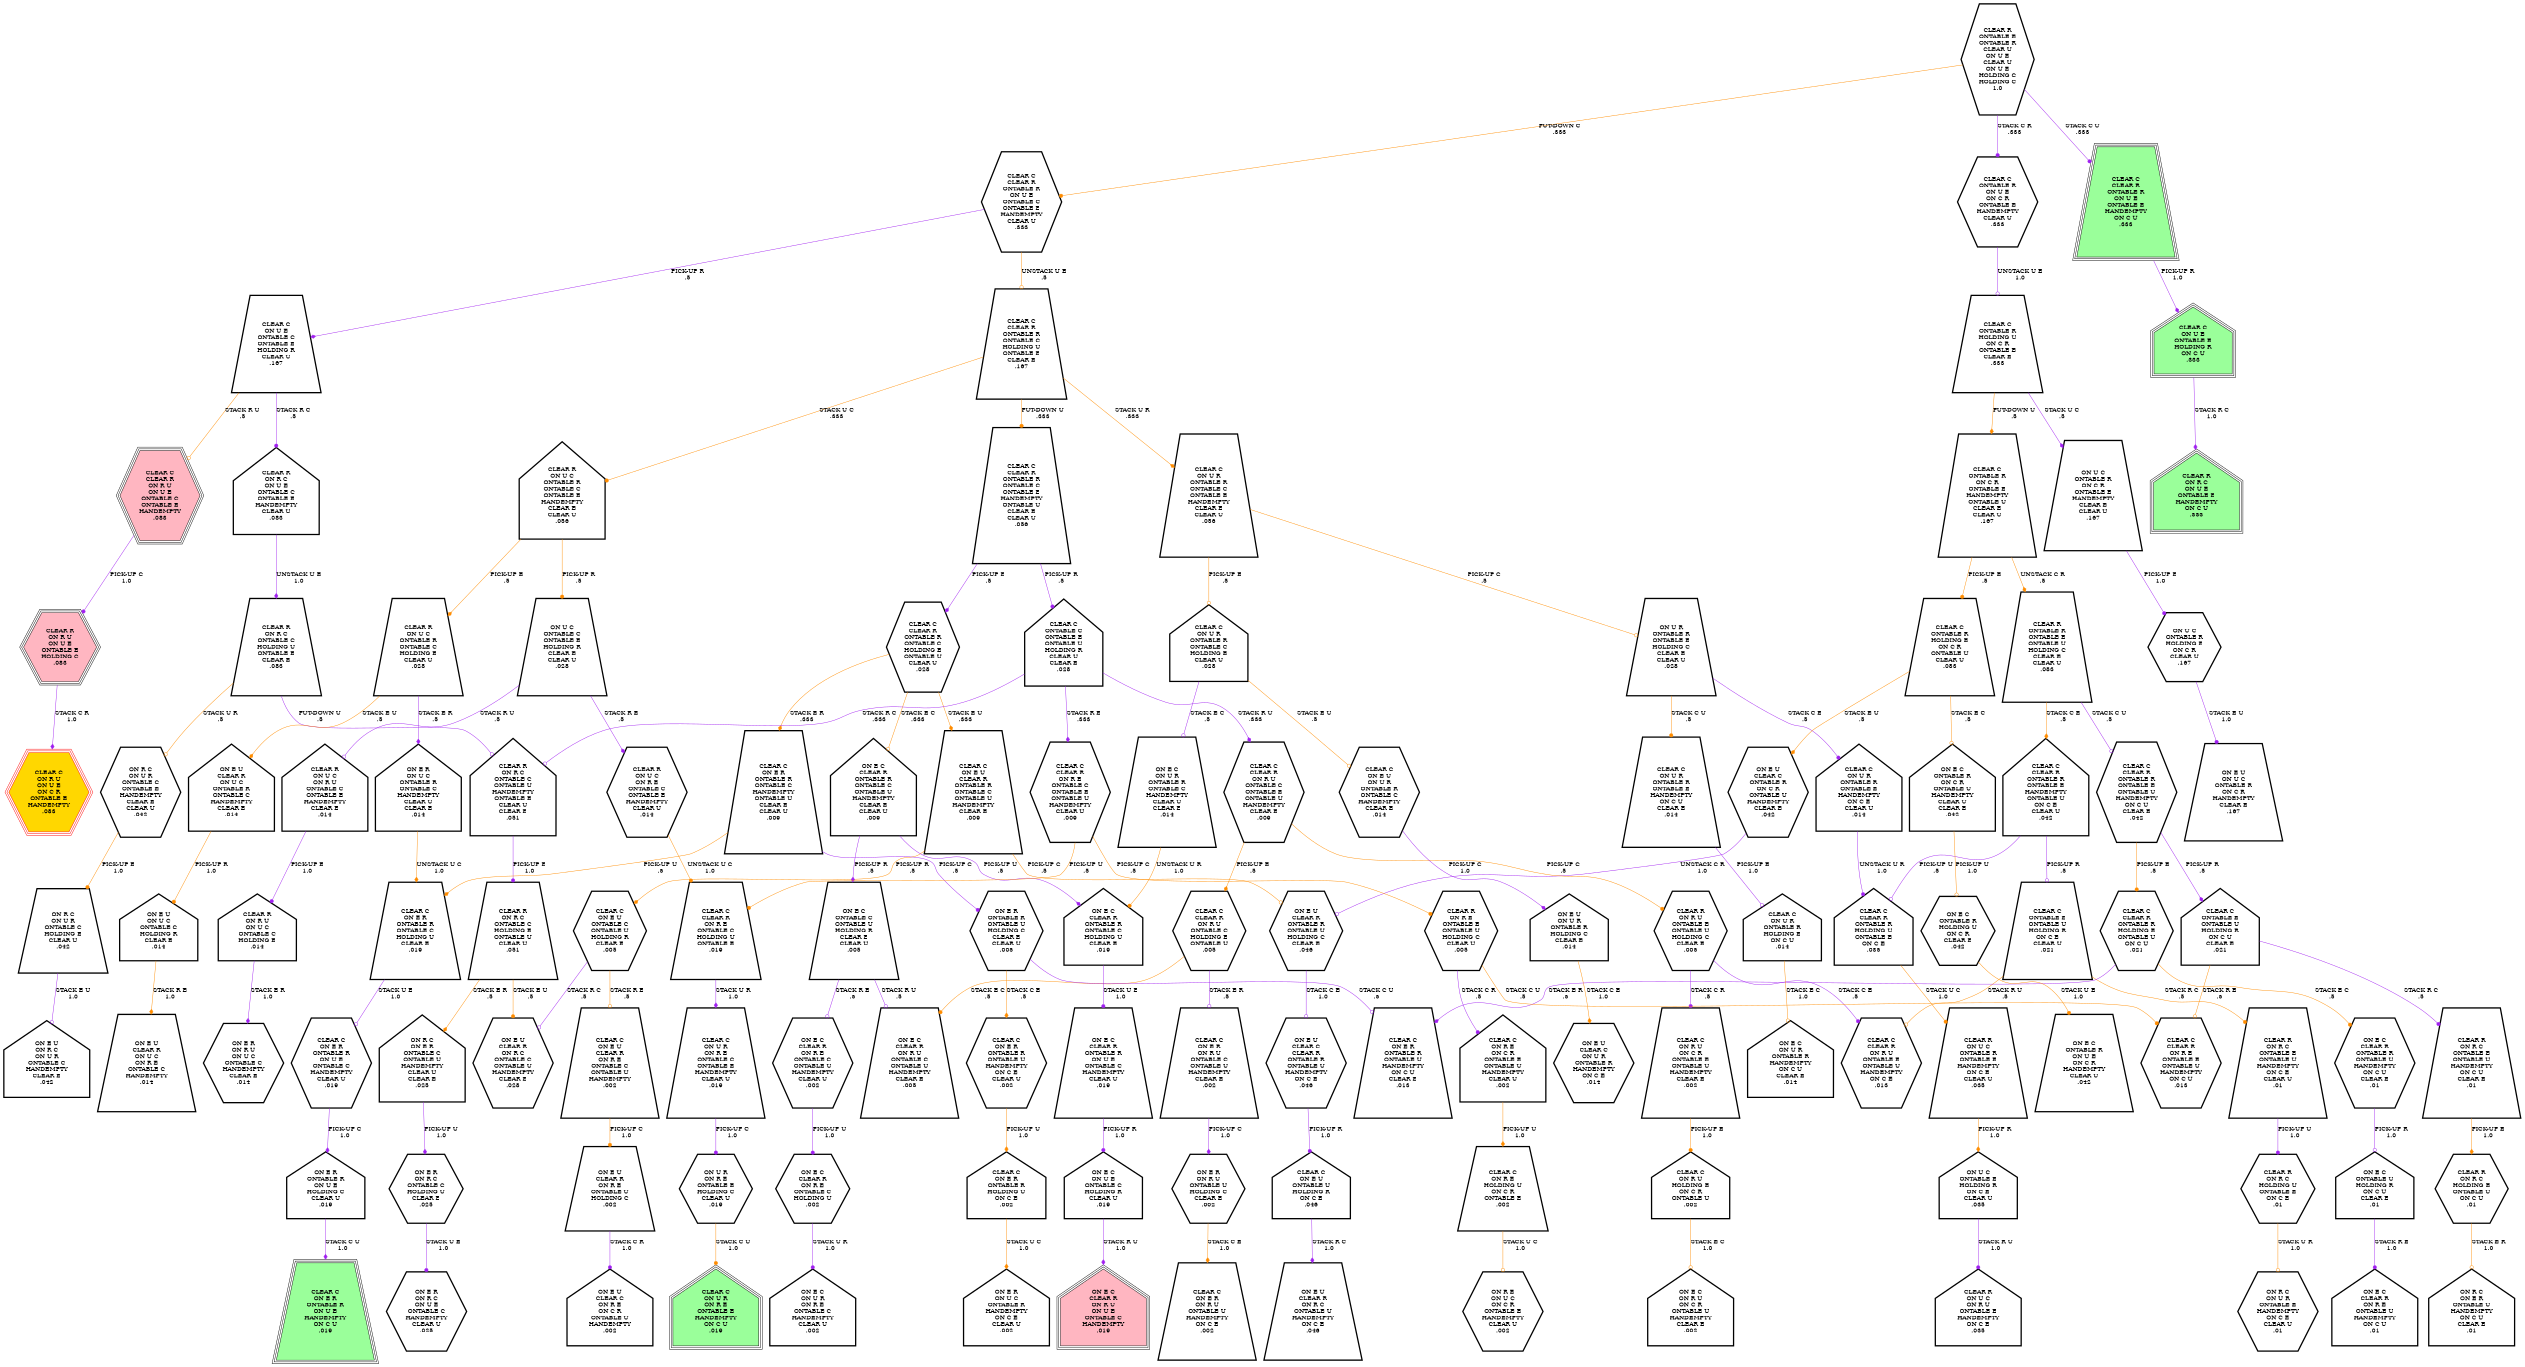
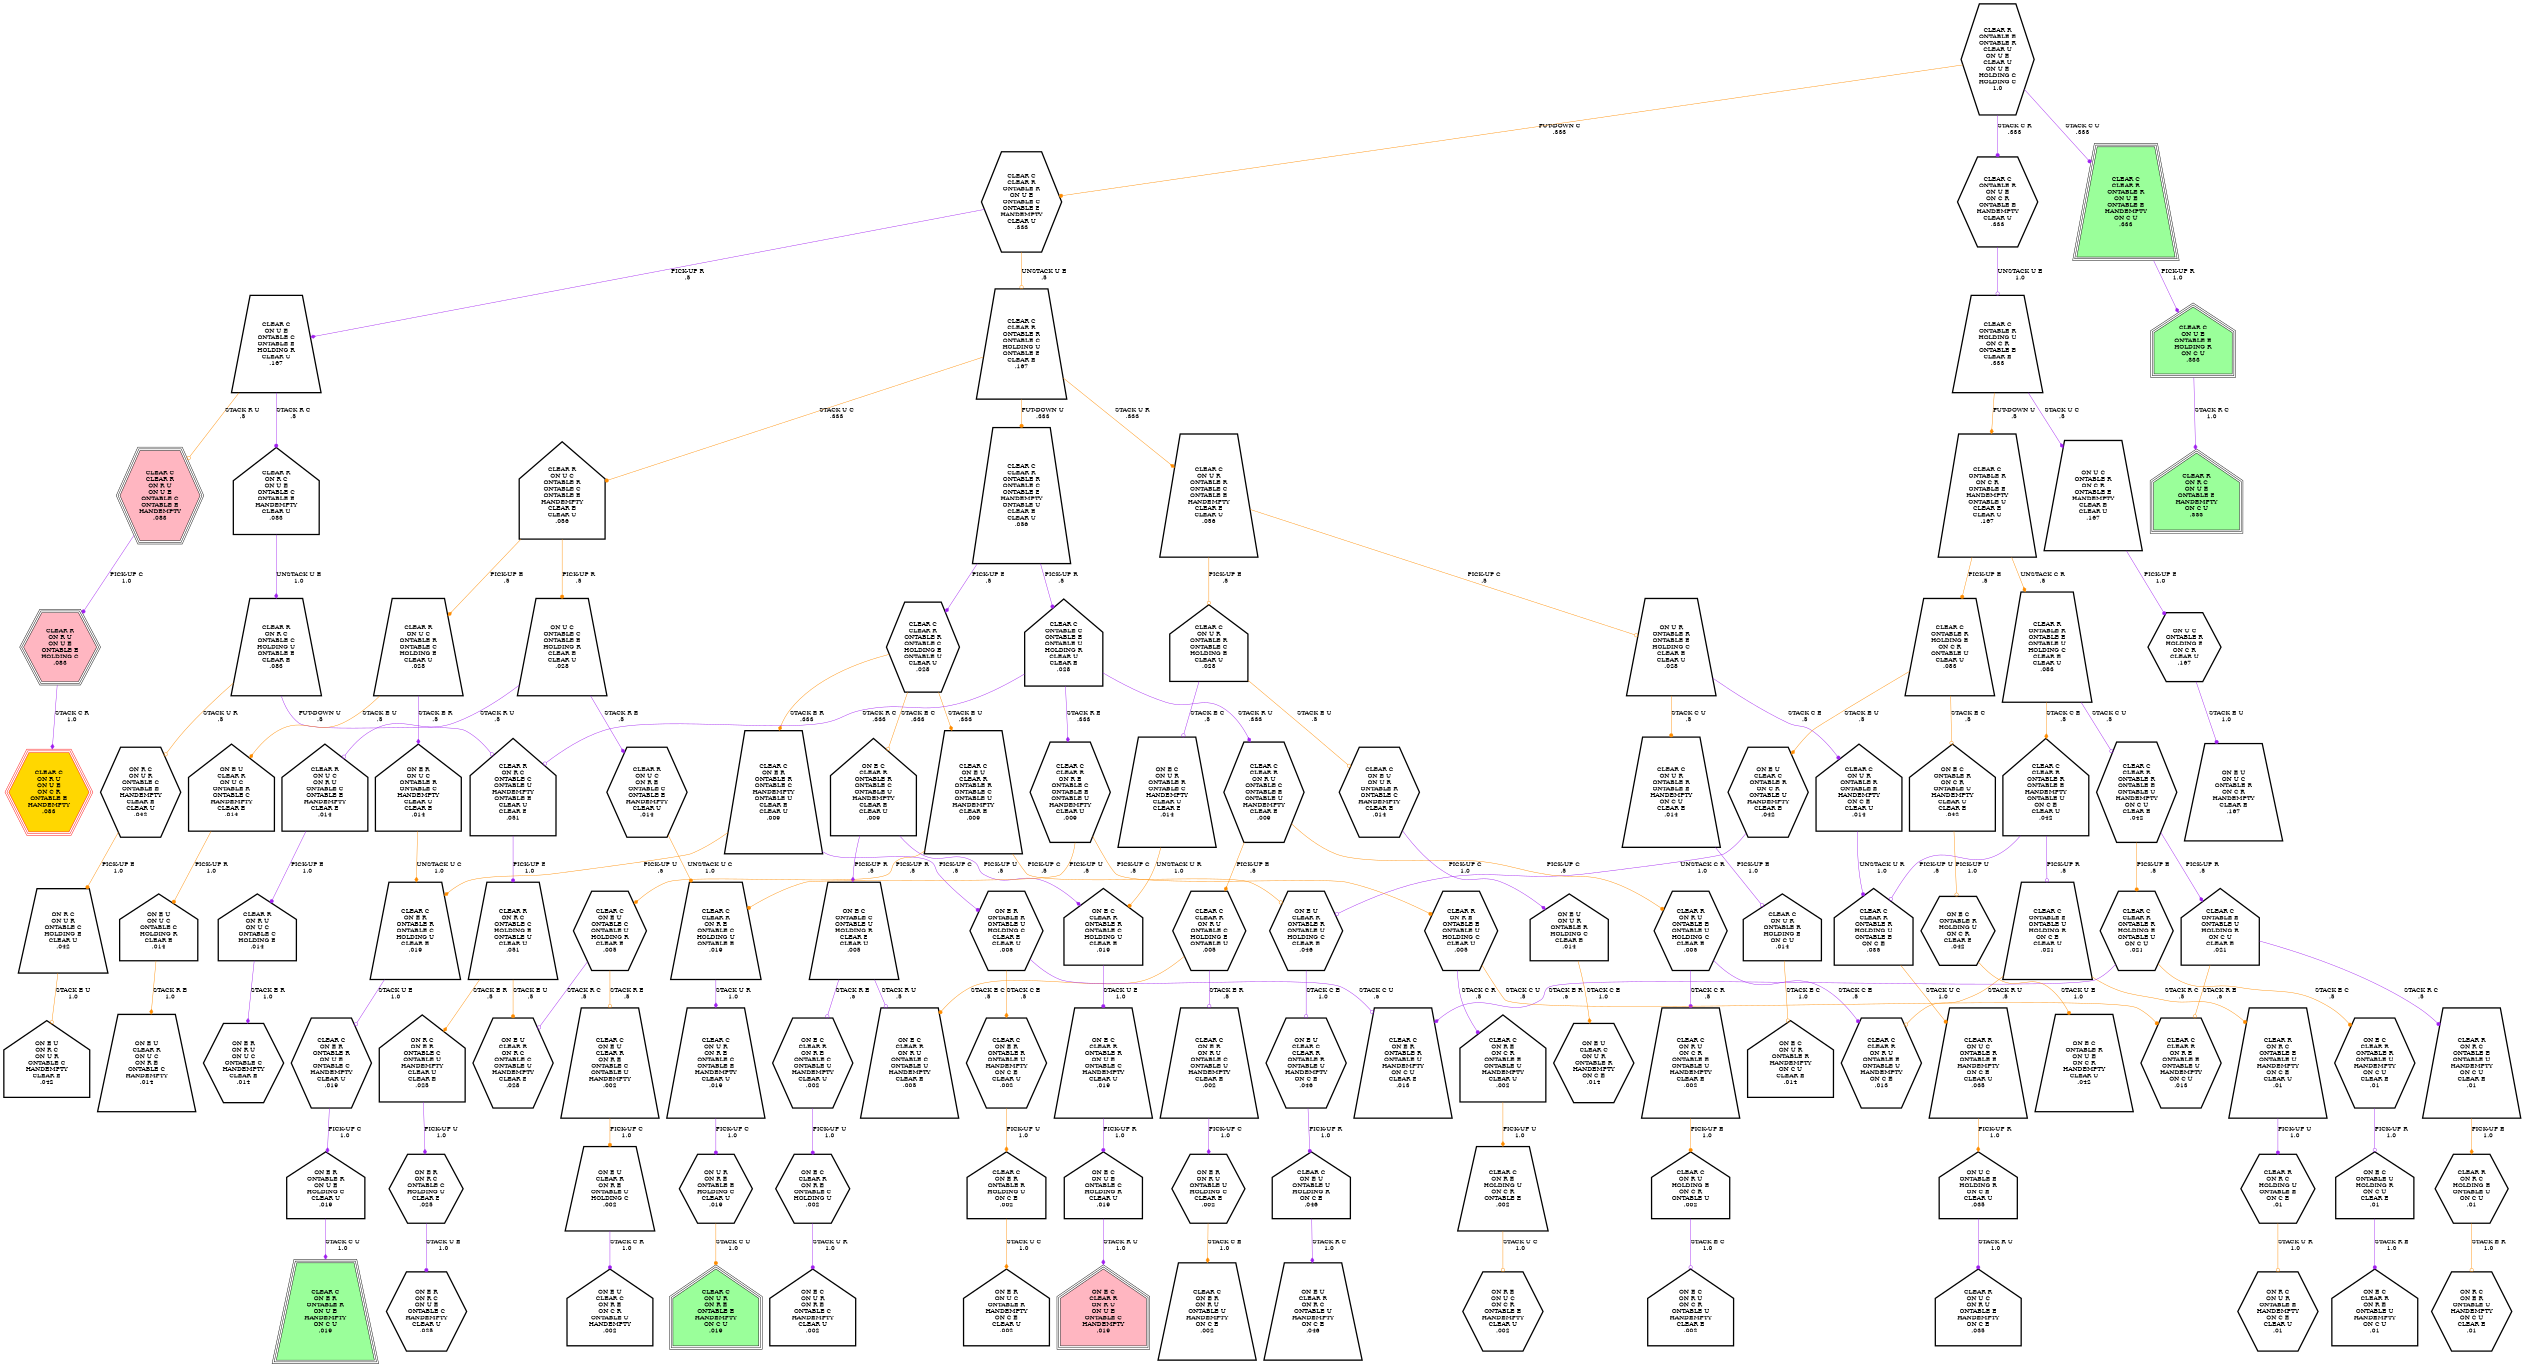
(55, 997) -> (55, 997)
(1691, 1242) -> (1691, 1242)
(2472, 1311) -> (2472, 1311)
